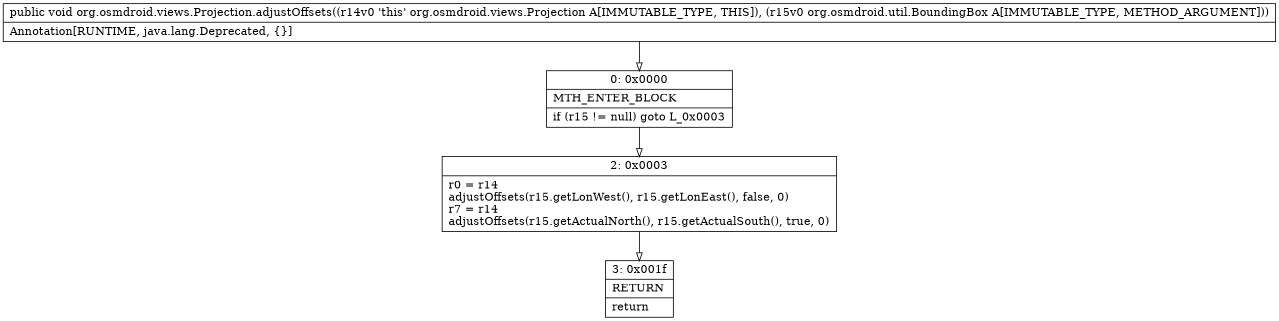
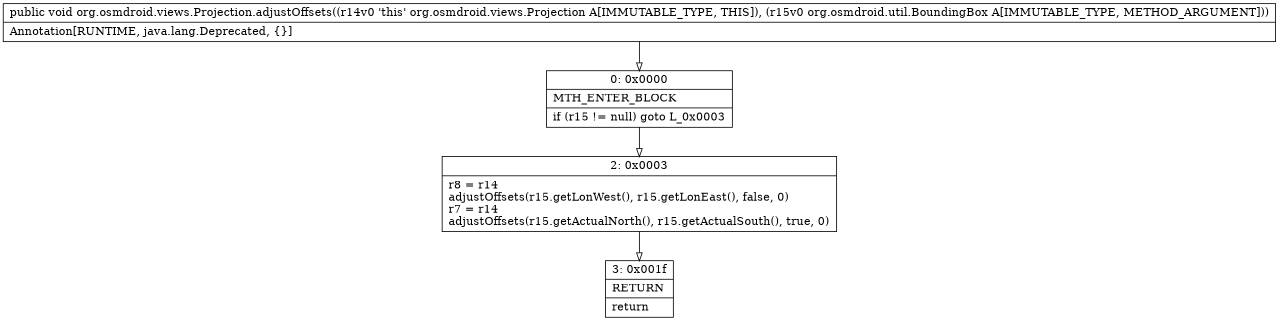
(474, 185) -> (474, 185)
